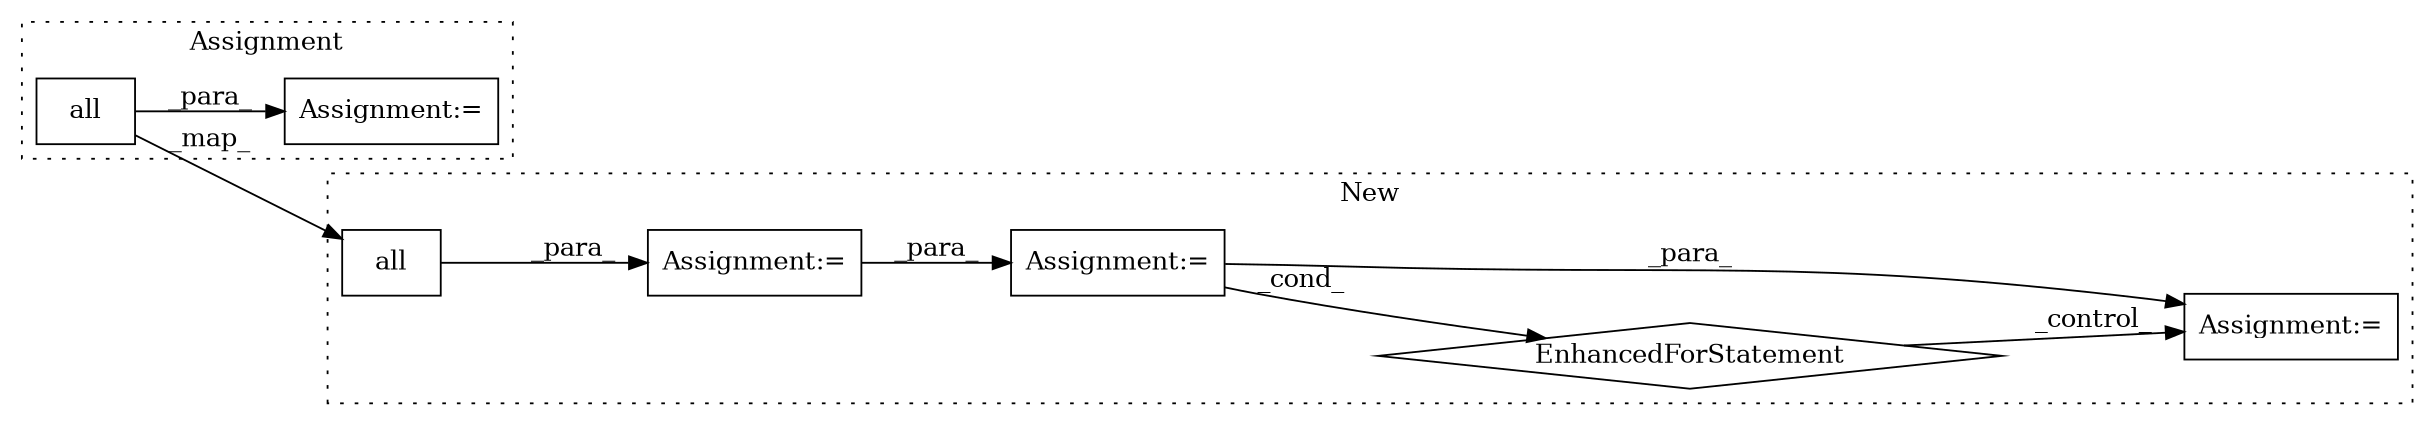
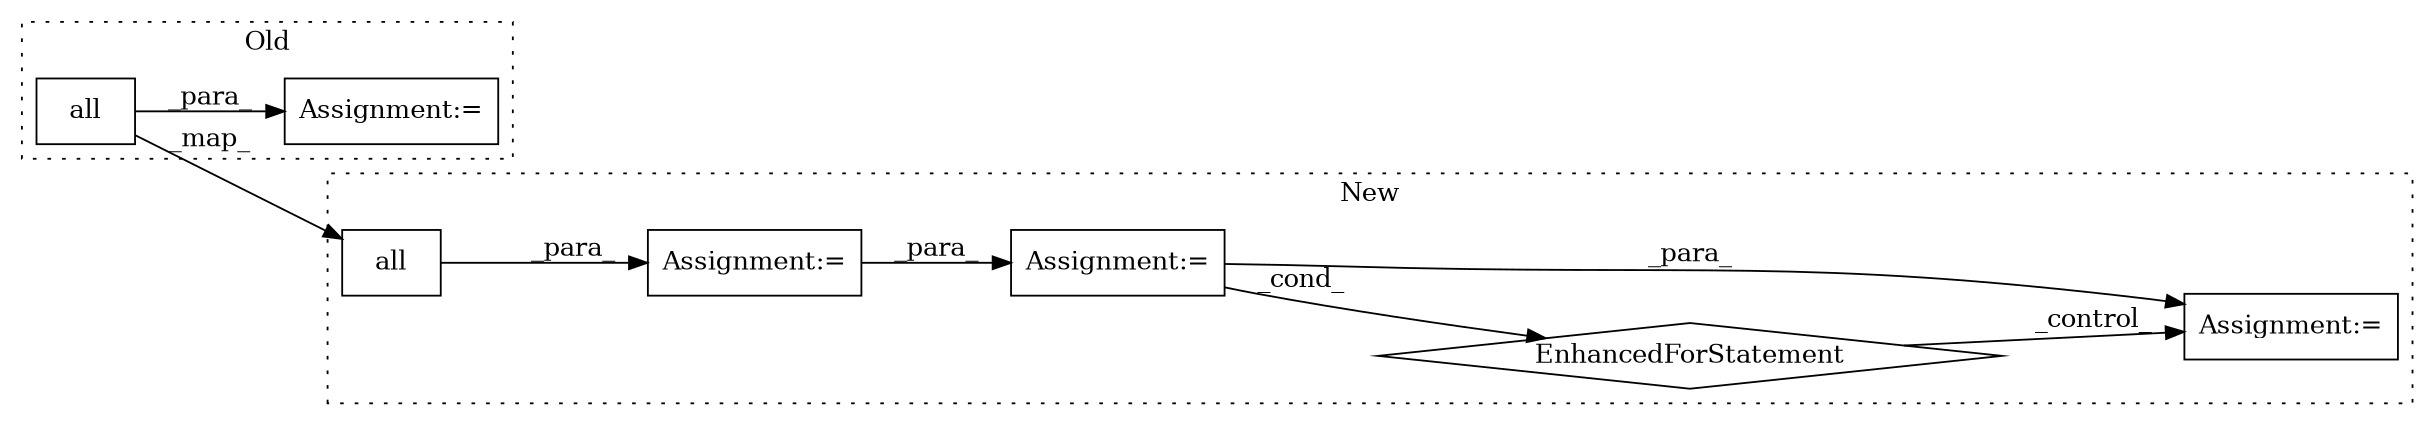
(267, 43) -> (267, 43)
